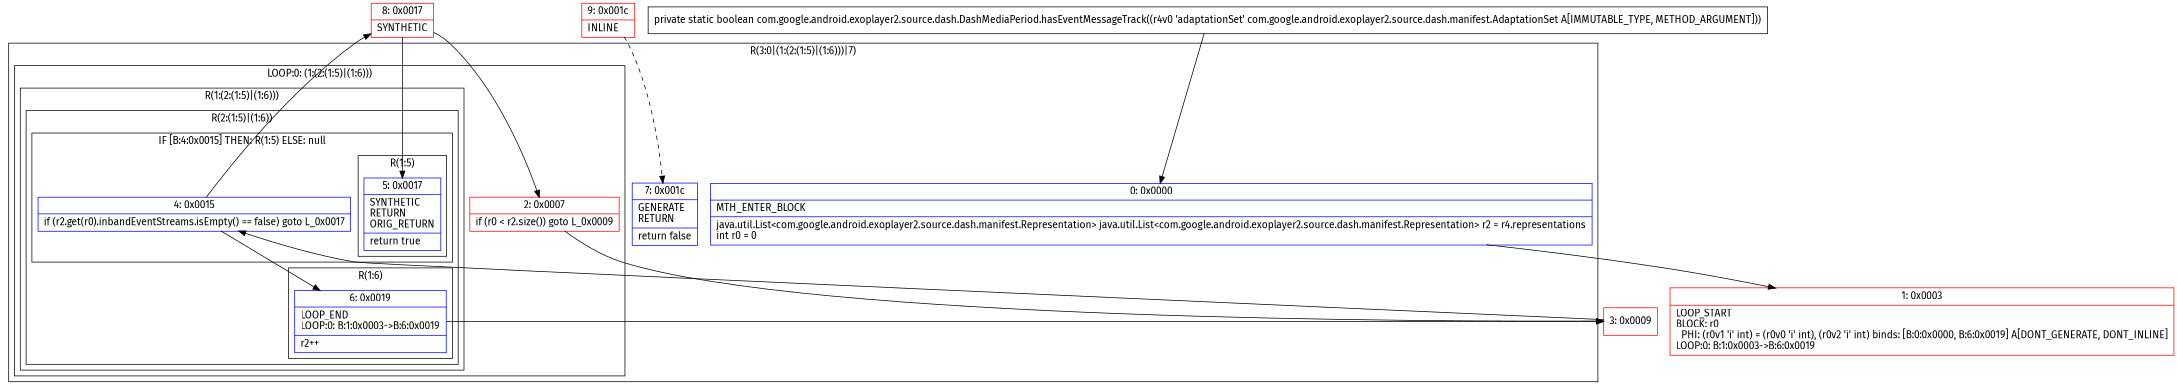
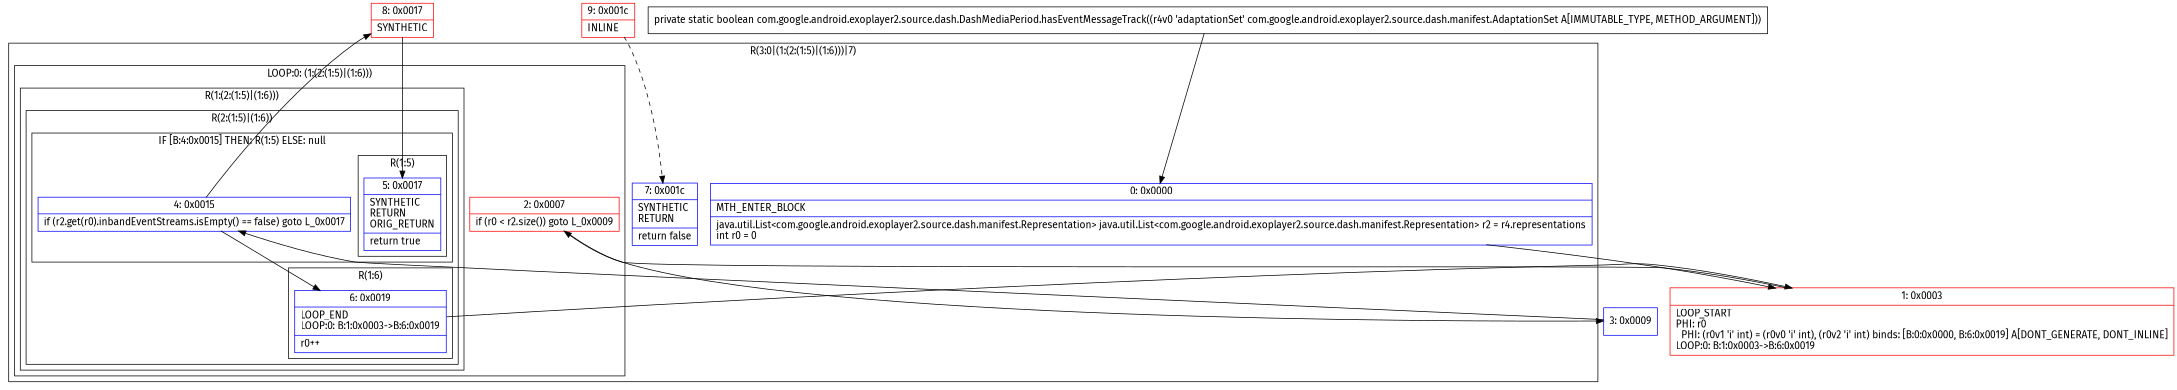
(496, 104) -> (1177, 267)
(662, 208) -> (663, 208)
(1021, 322) -> (1116, 282)
(1631, 322) -> (1631, 322)
(1699, 324) -> (1693, 324)
(310, 344) -> (310, 344)
